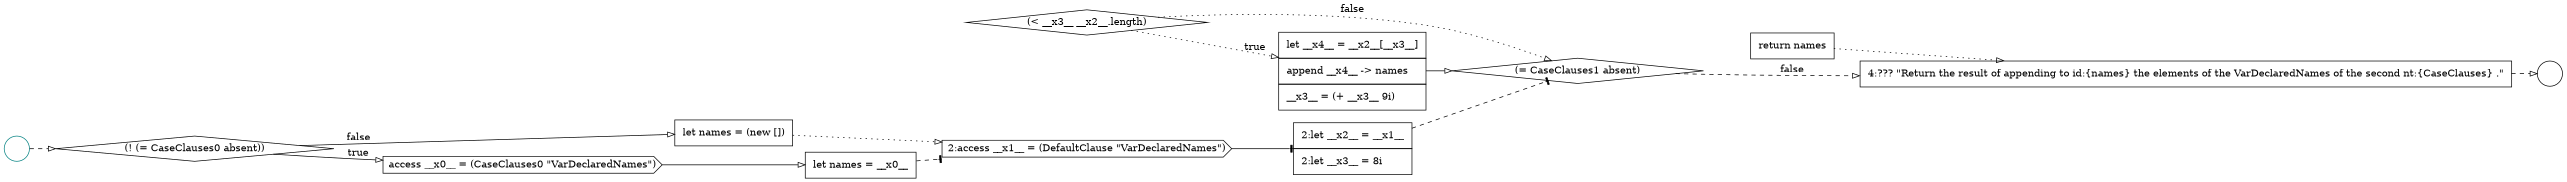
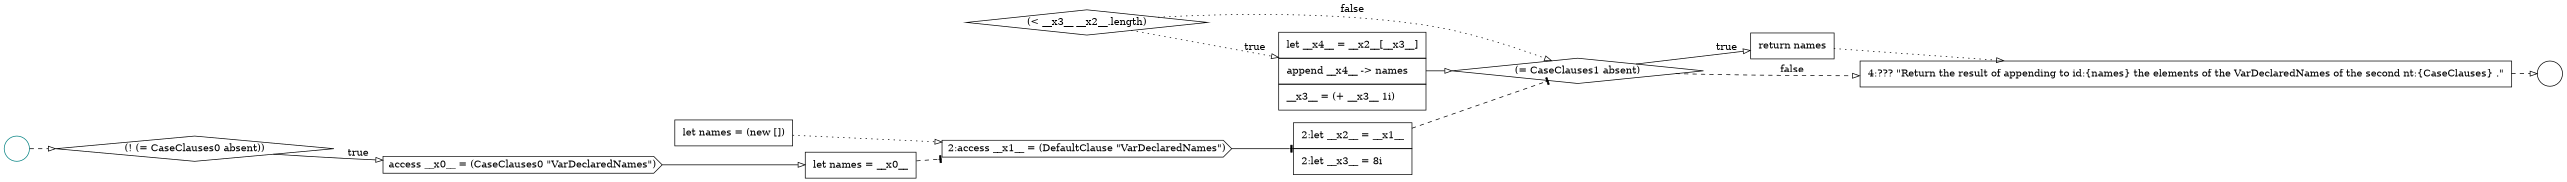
none -> (1690, 58)
(1341, 97) -> (1341, 97)
(484, 140) -> none
